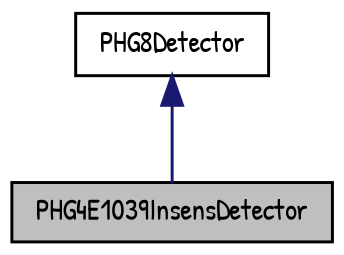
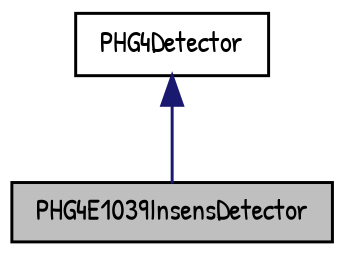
(172, 45) -> (172, 45)
